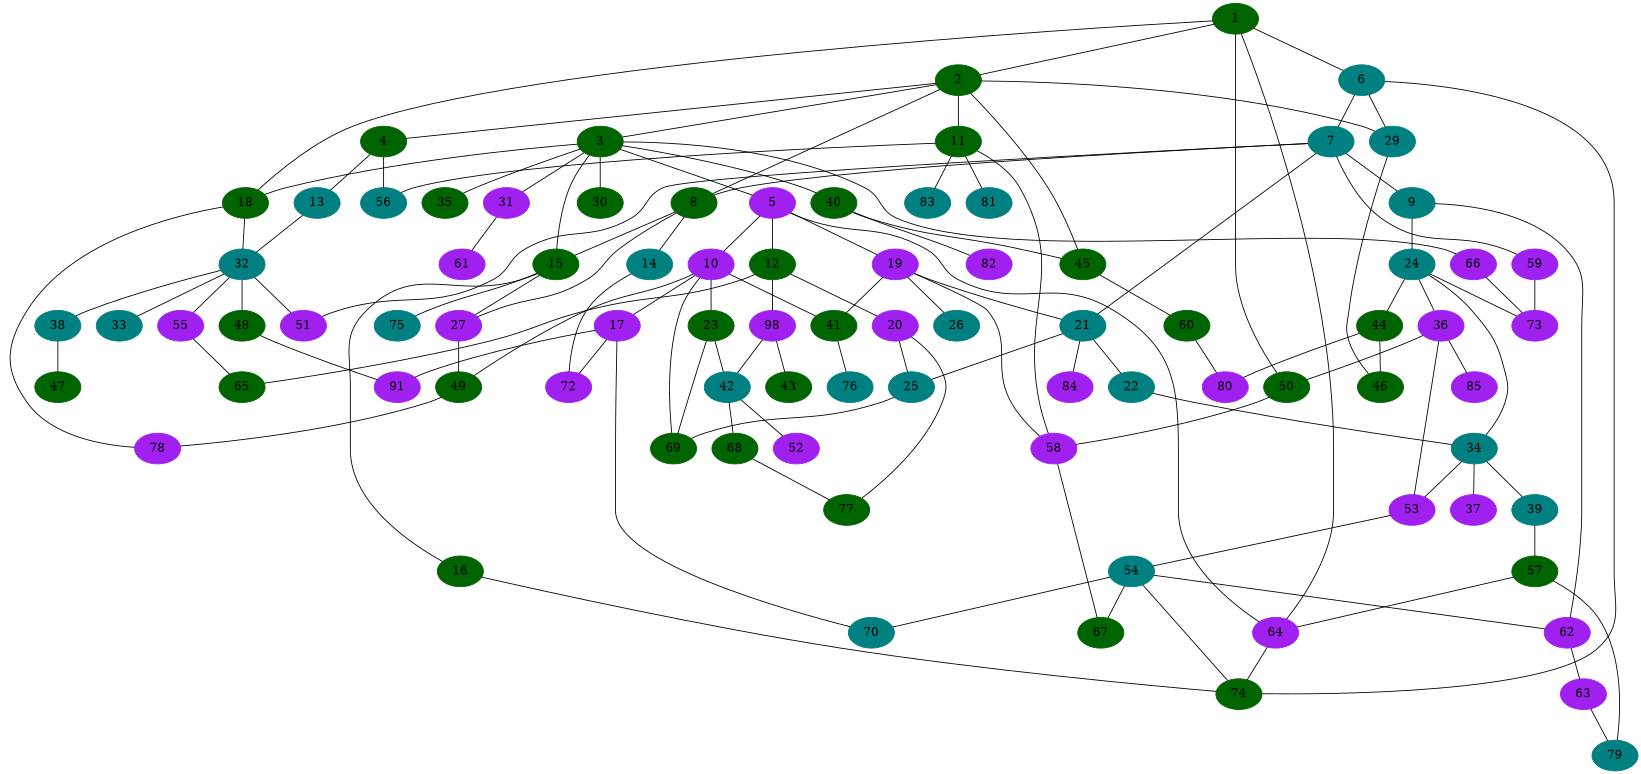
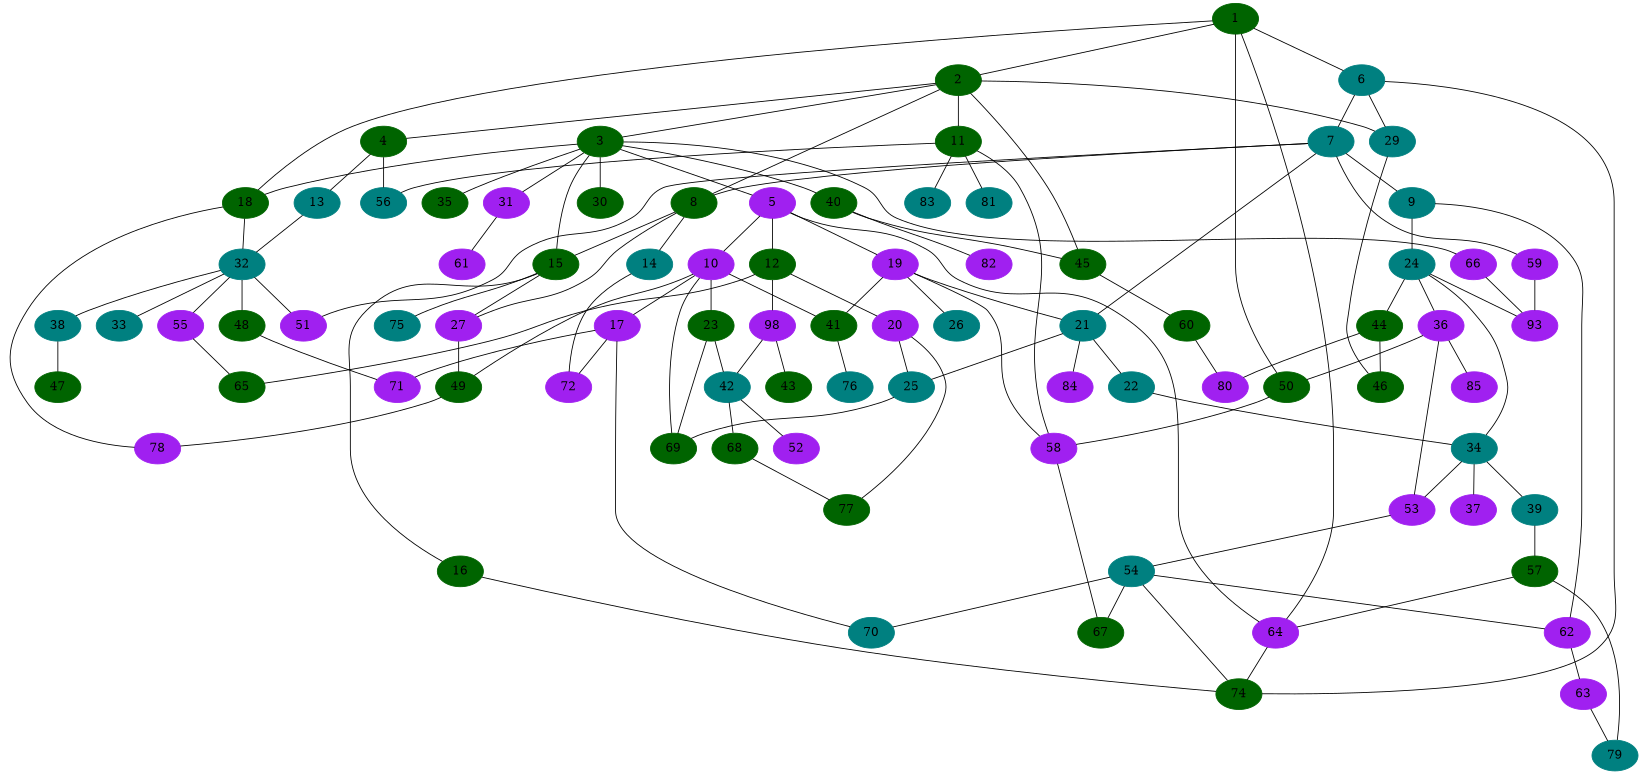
(1535, 326) -> (1535, 326)
(397, 387) -> (397, 387)
